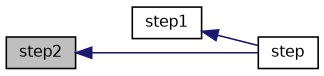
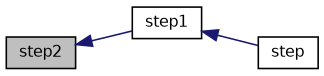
(175, 53) -> (112, 36)
